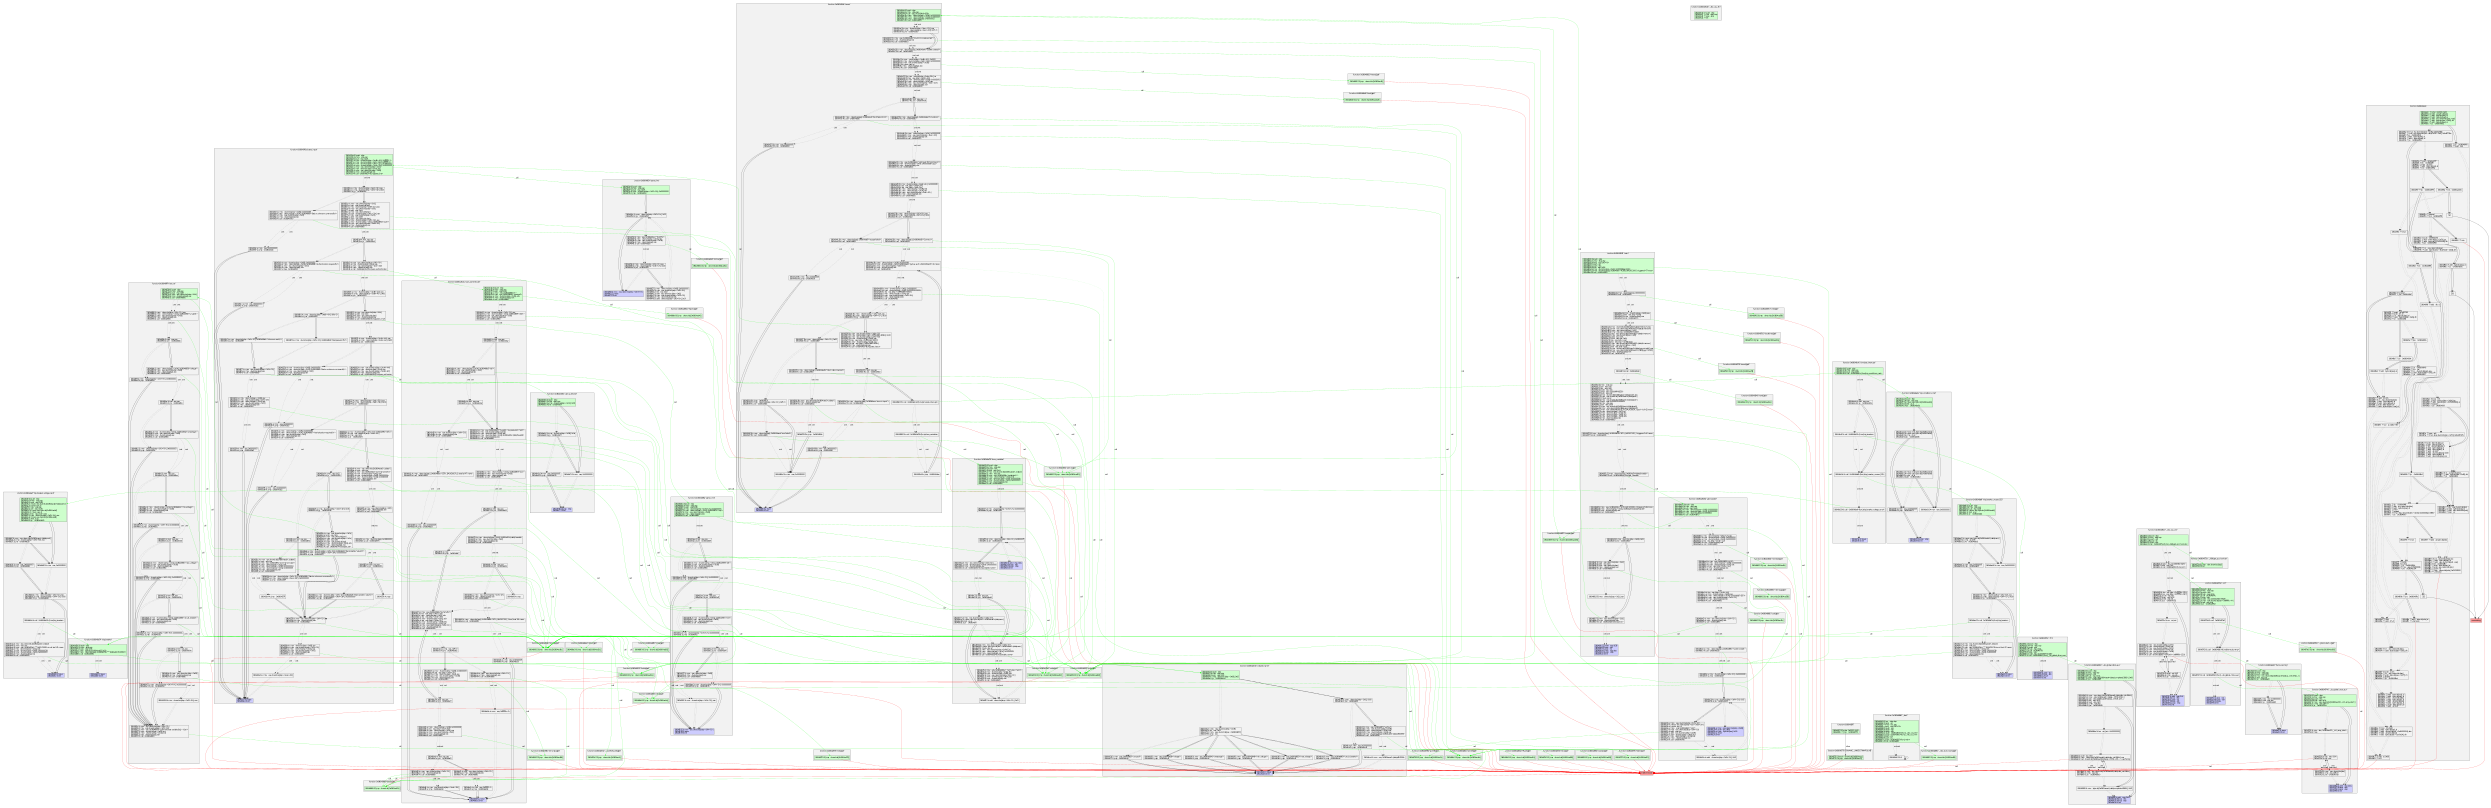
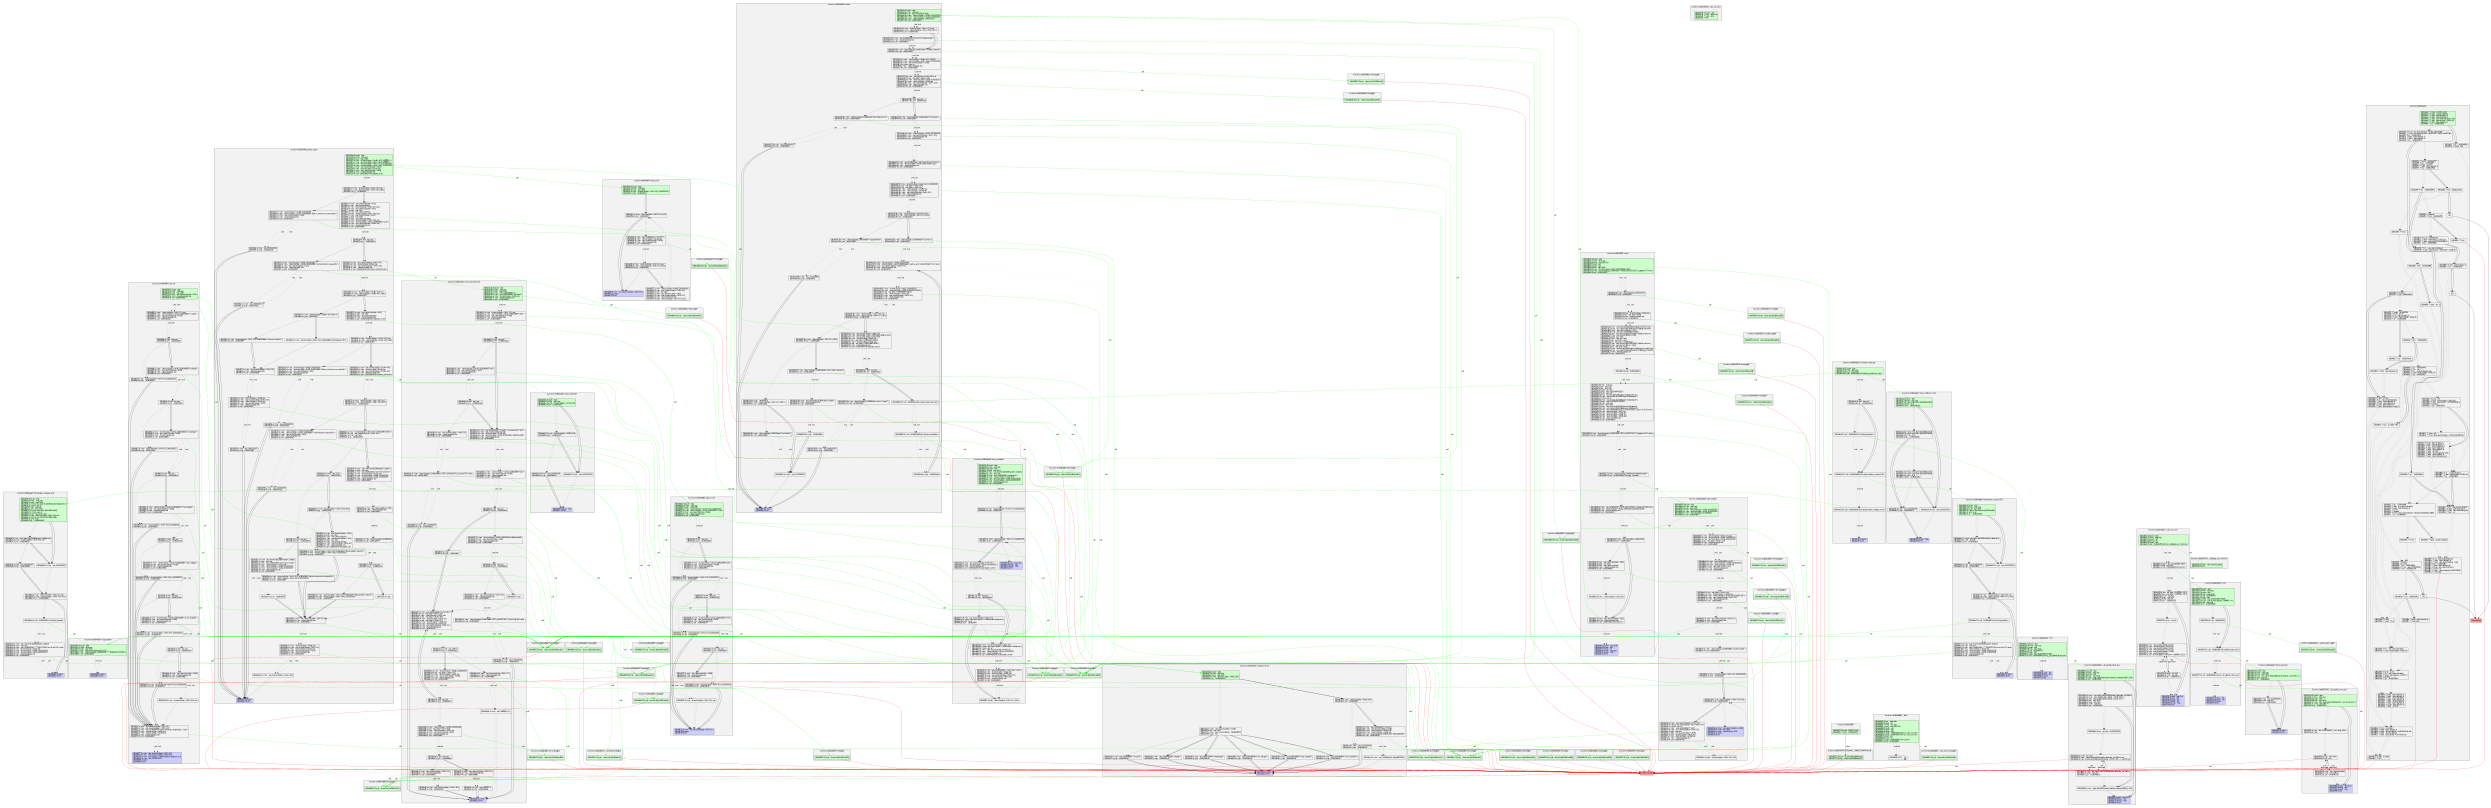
(292, 557) -> none
none -> (157, 758)
